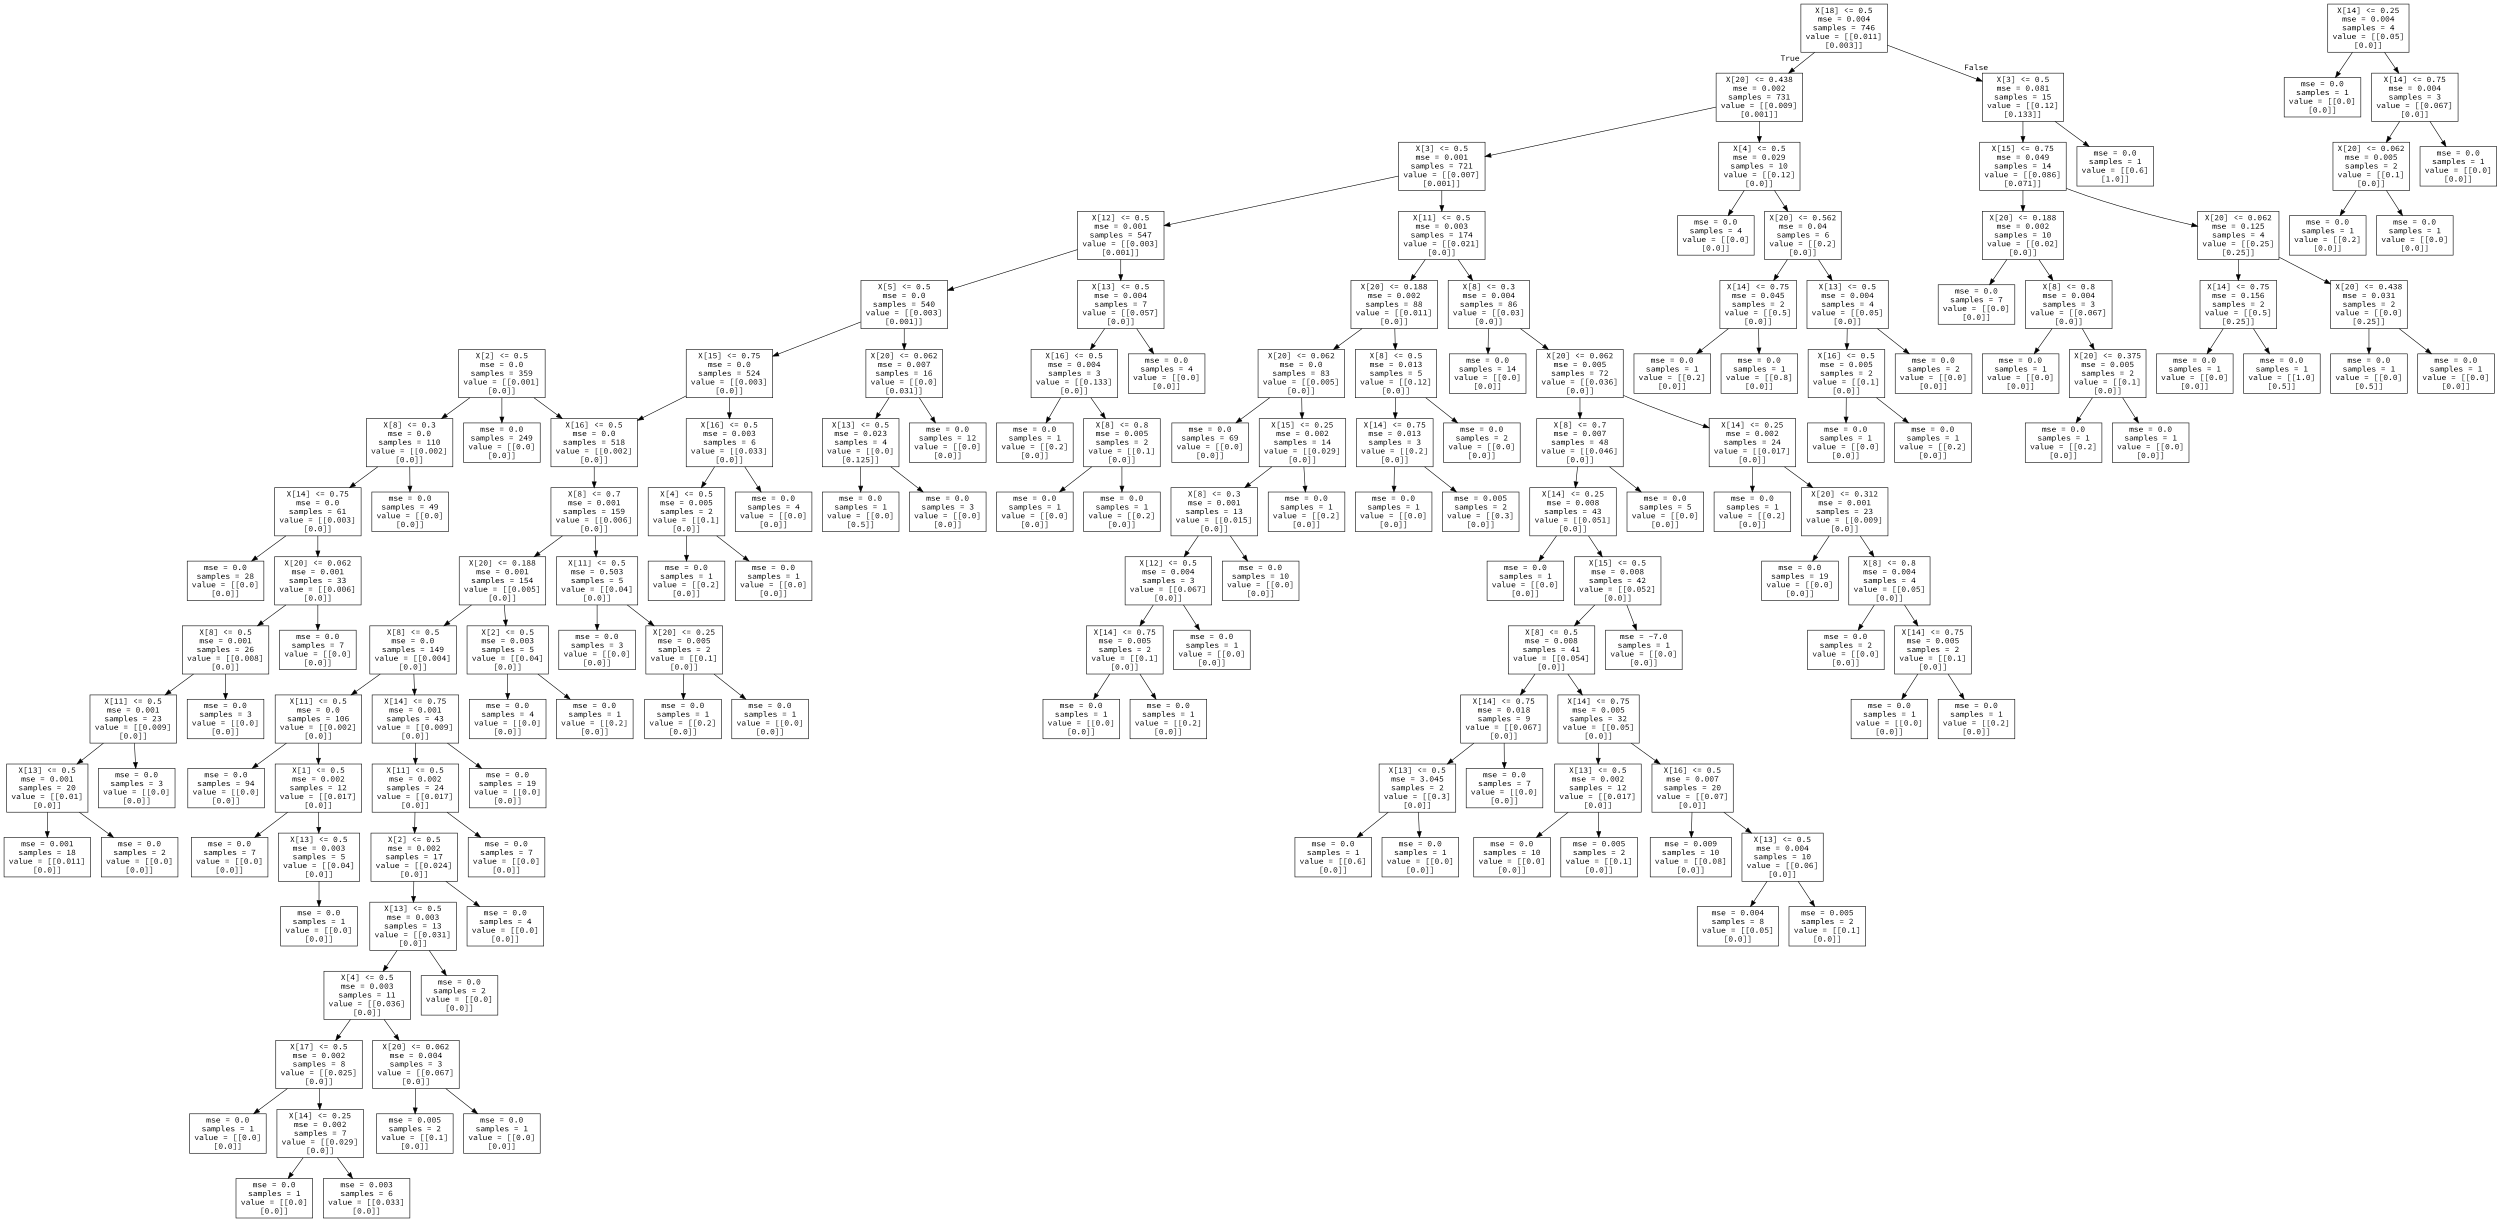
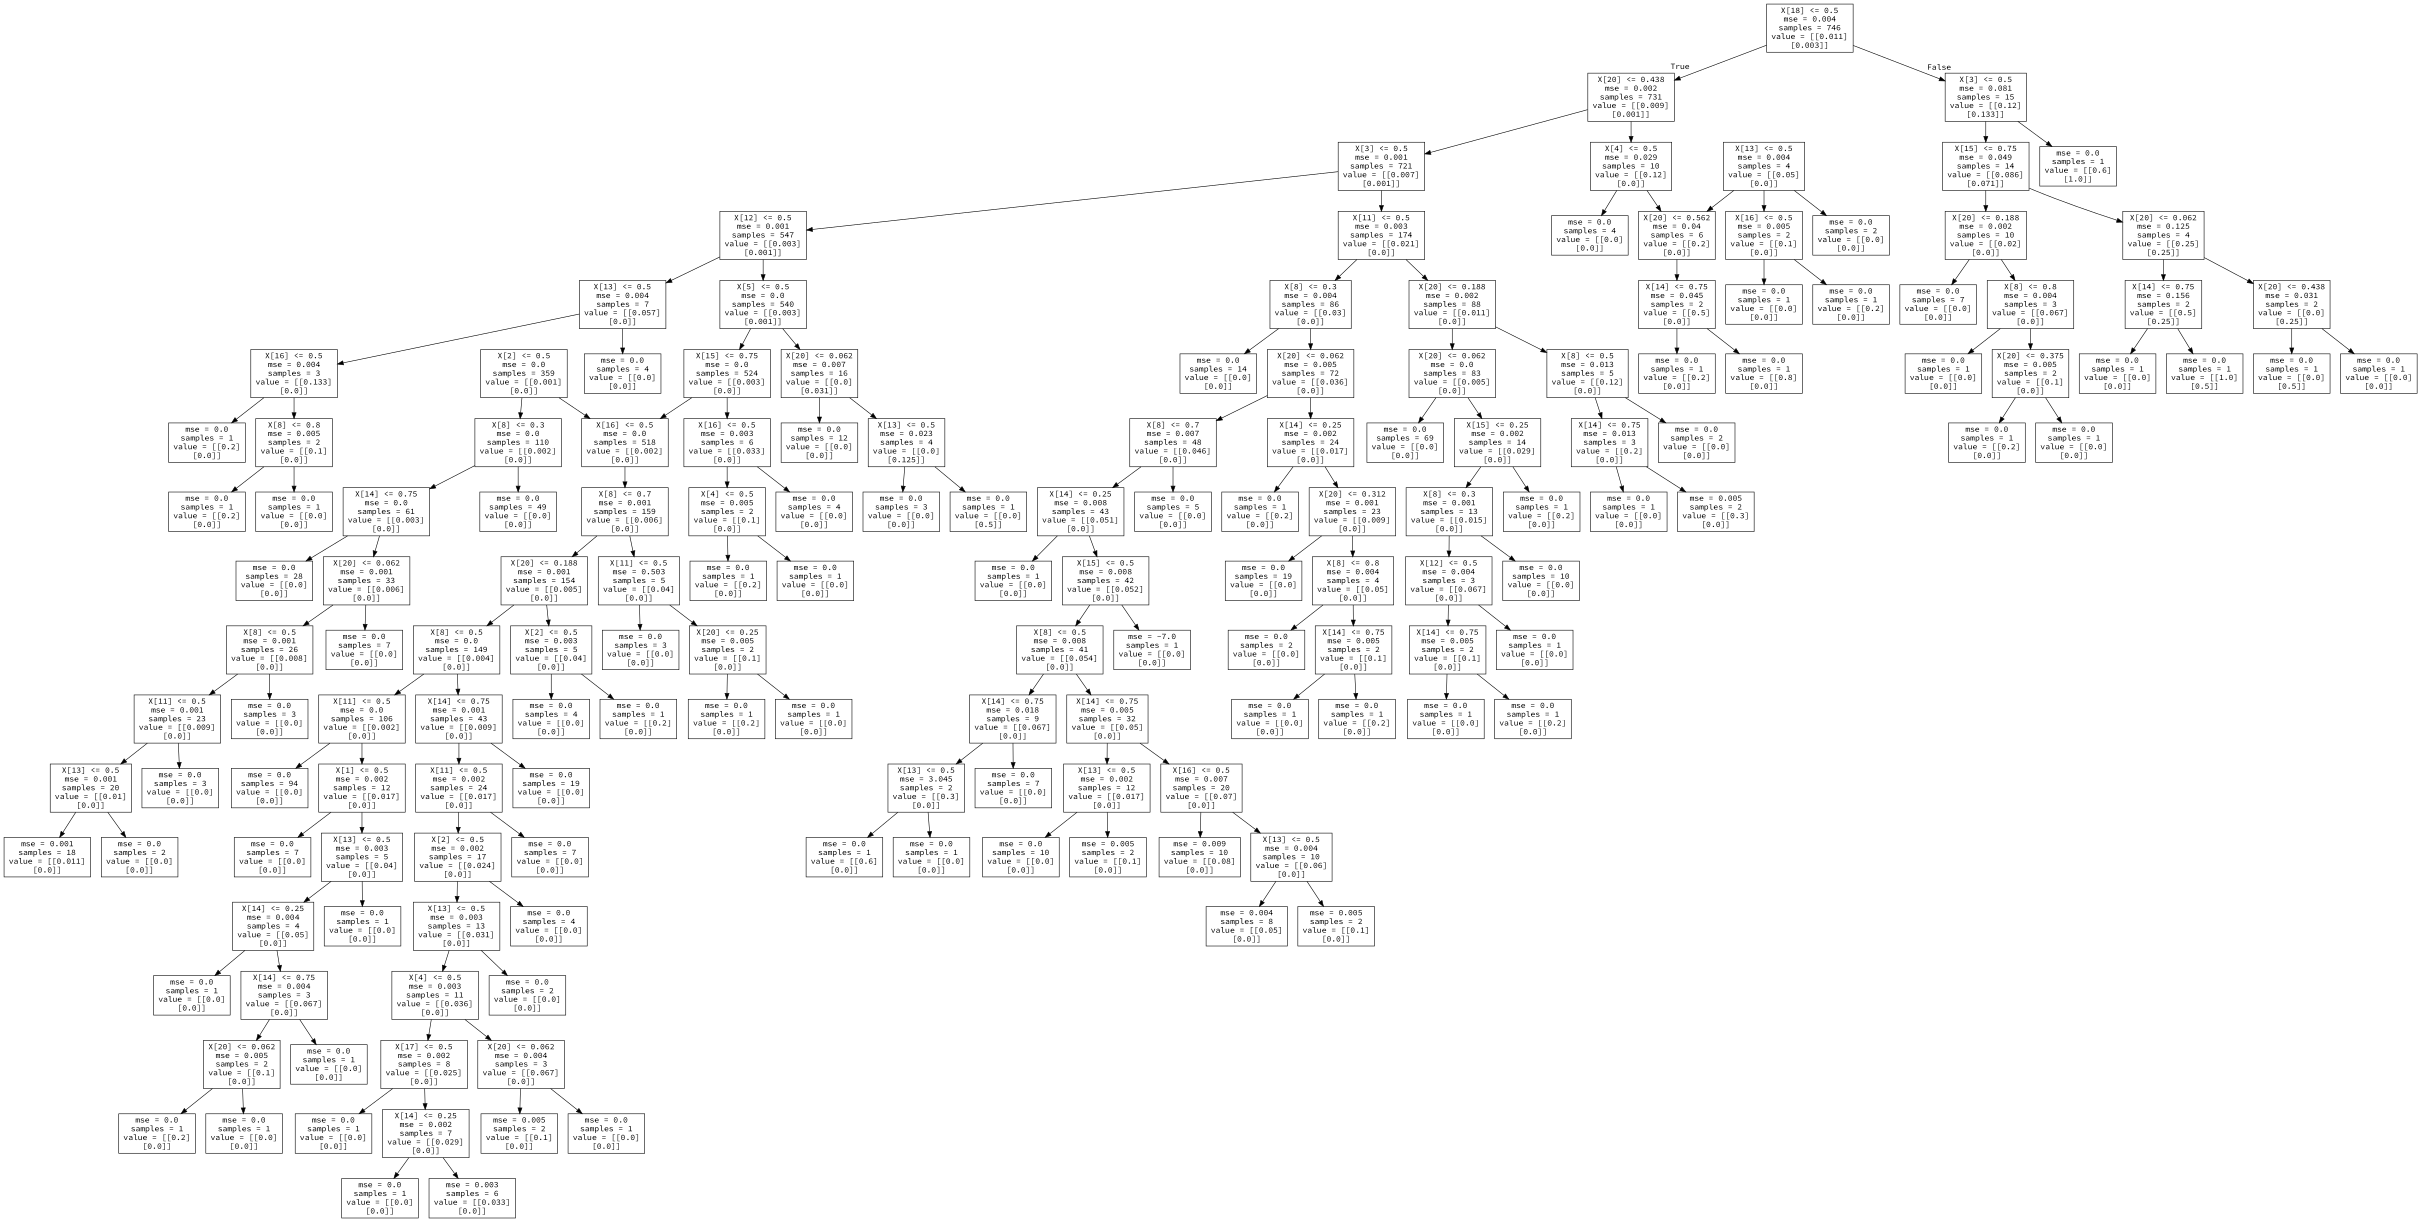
(1824, 267) -> (1723, 199)
(502, 443) -> none
none -> (320, 890)
